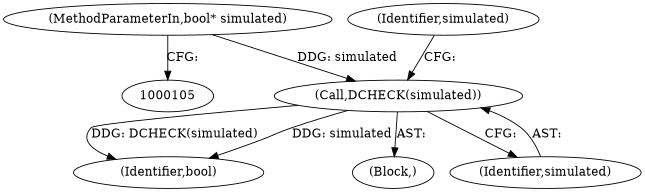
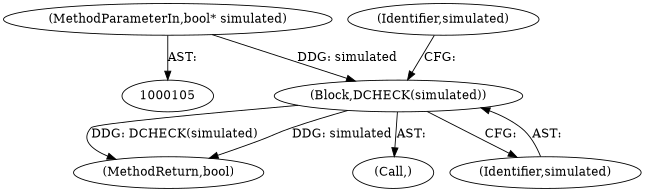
(185, 58) -> (185, 58)
(398, 96) -> (398, 96)
(169, 173) -> (169, 173)
(393, 173) -> (393, 173)
